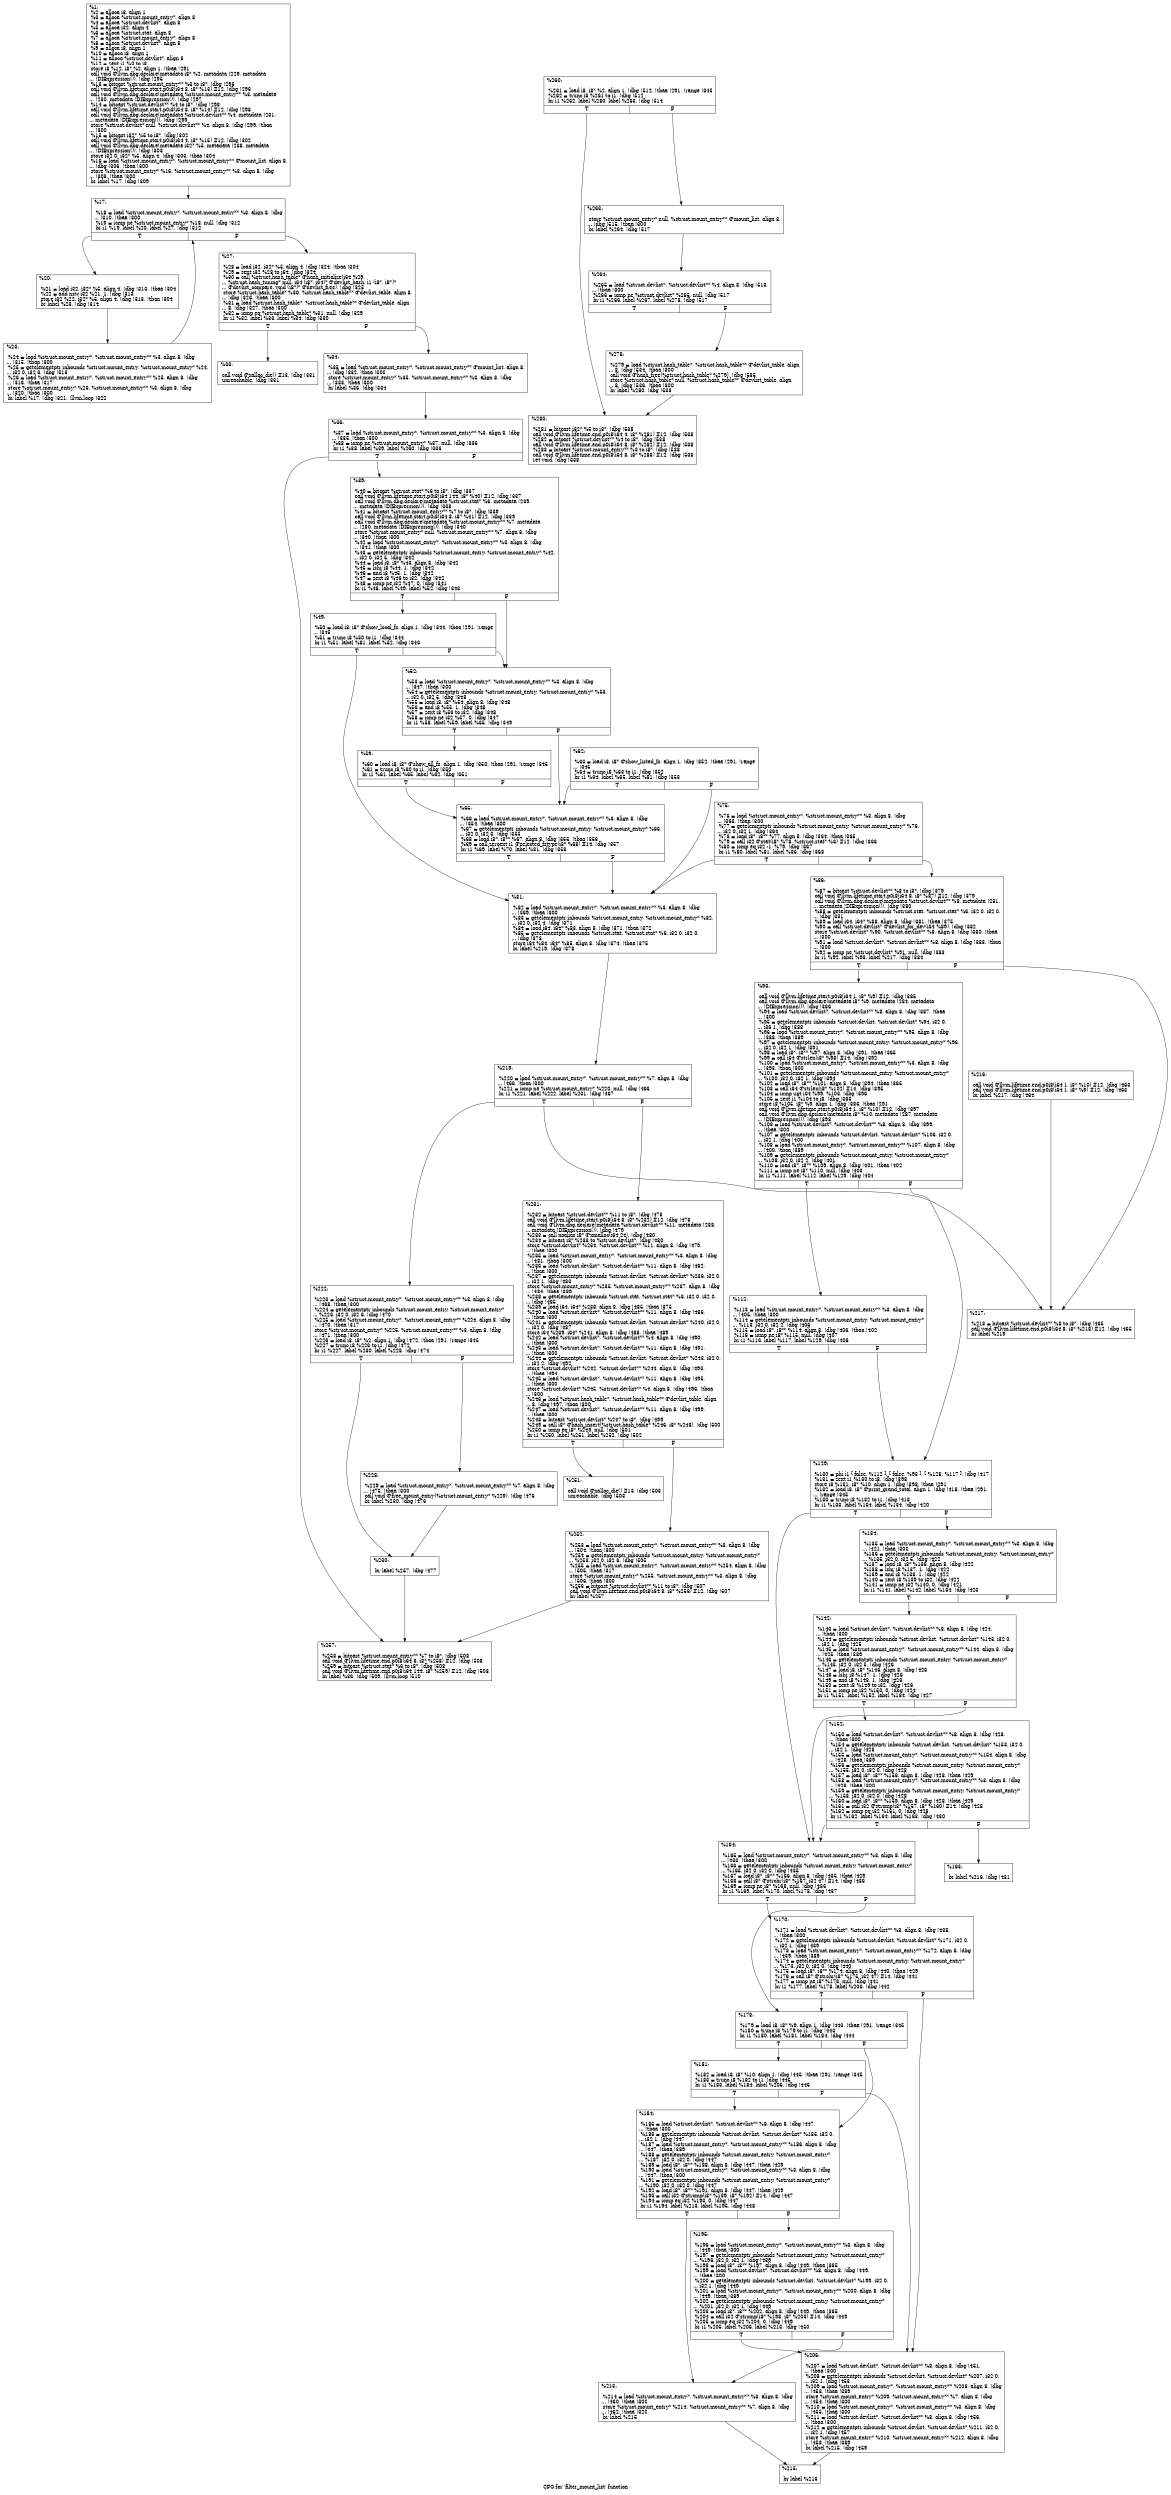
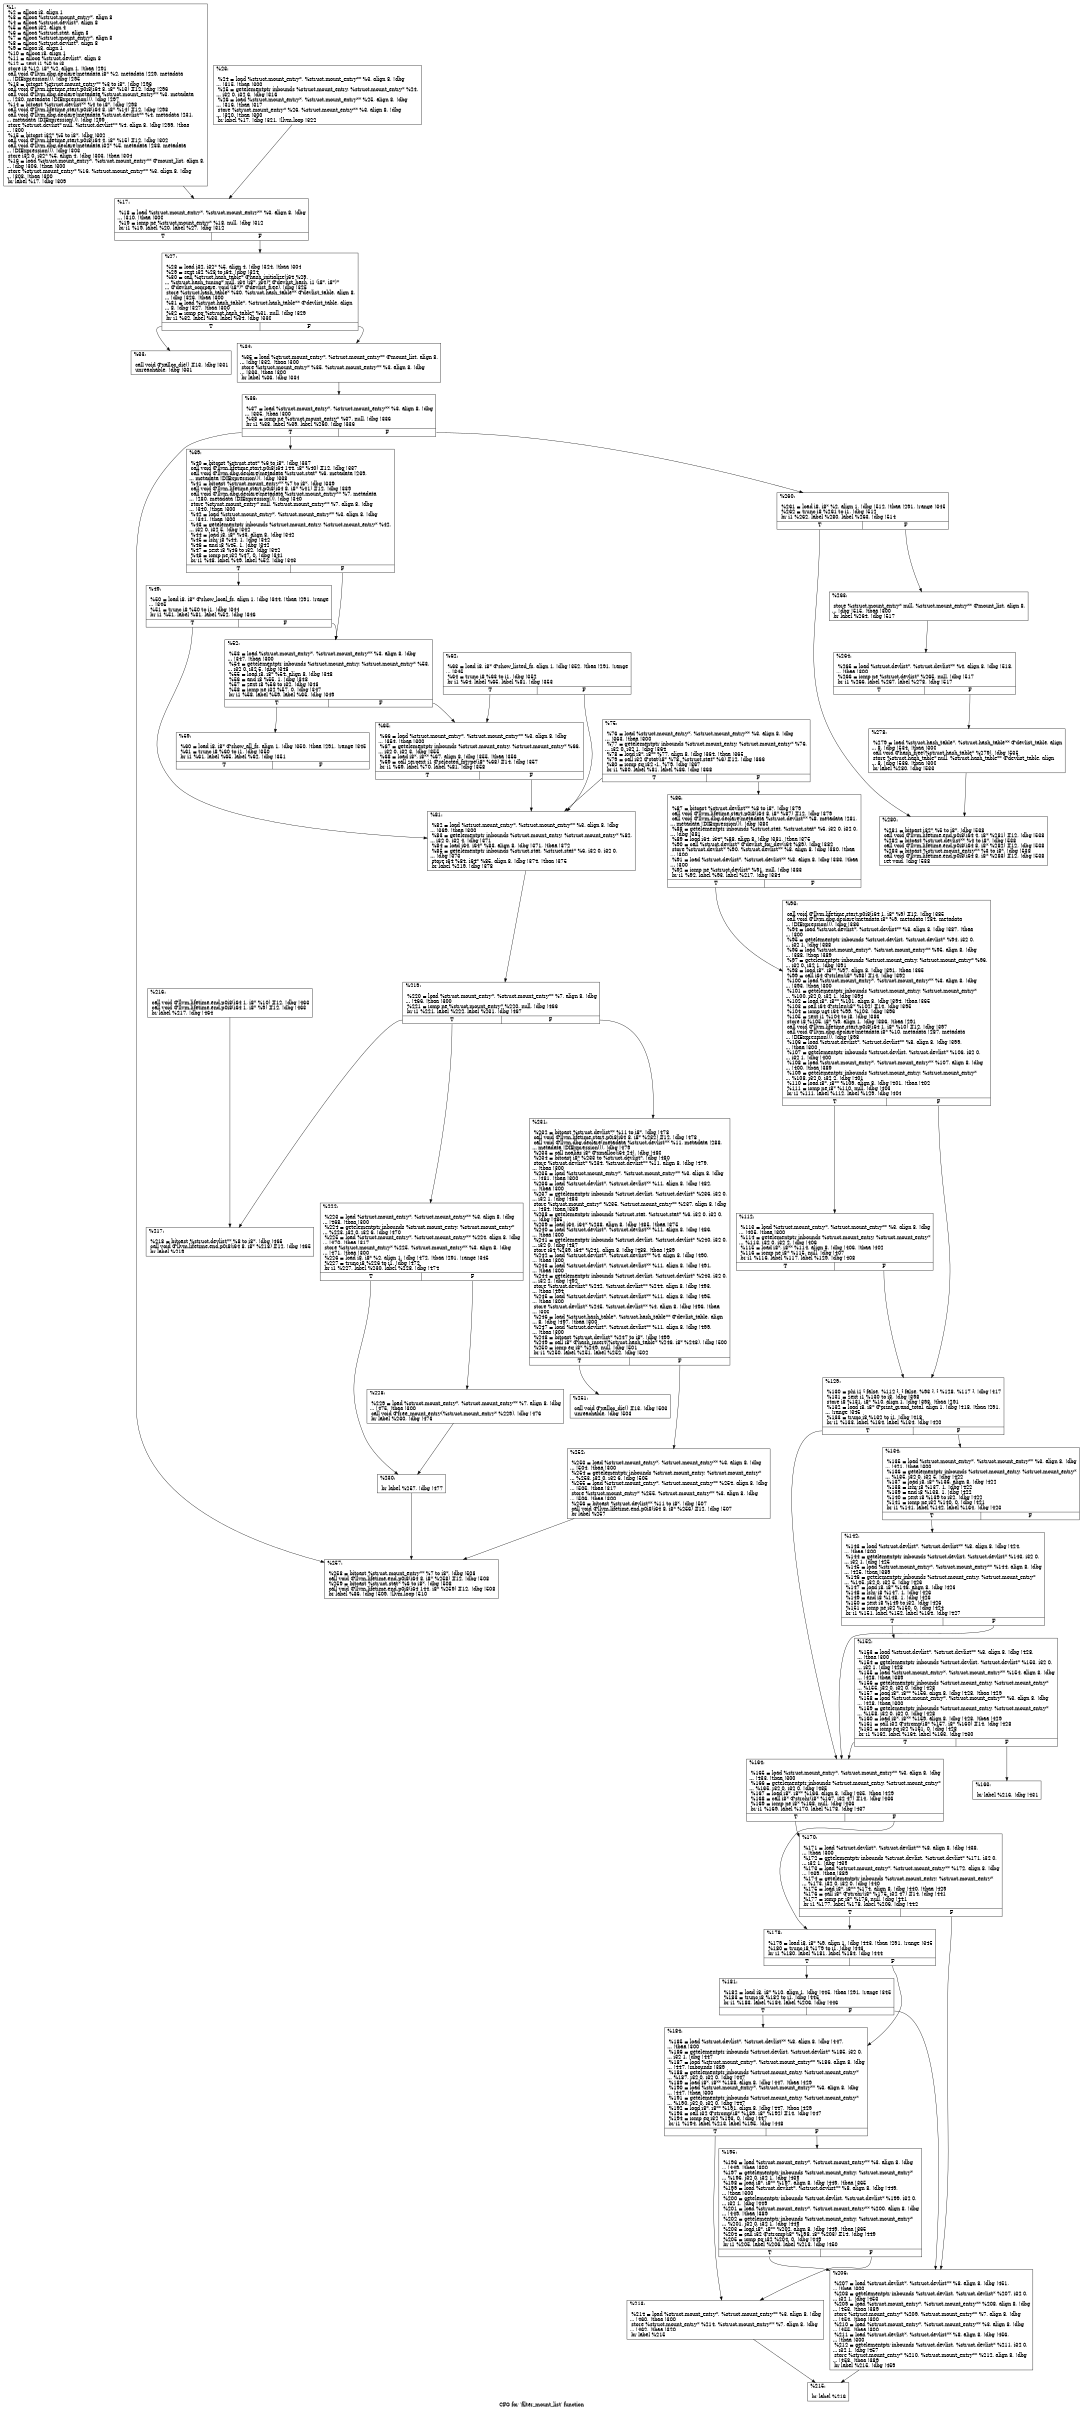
(108, 292) -> none
none -> (620, 451)
(425, 808) -> none
(780, 1028) -> (808, 945)
(1165, 1087) -> none
(662, 2150) -> (696, 2068)
